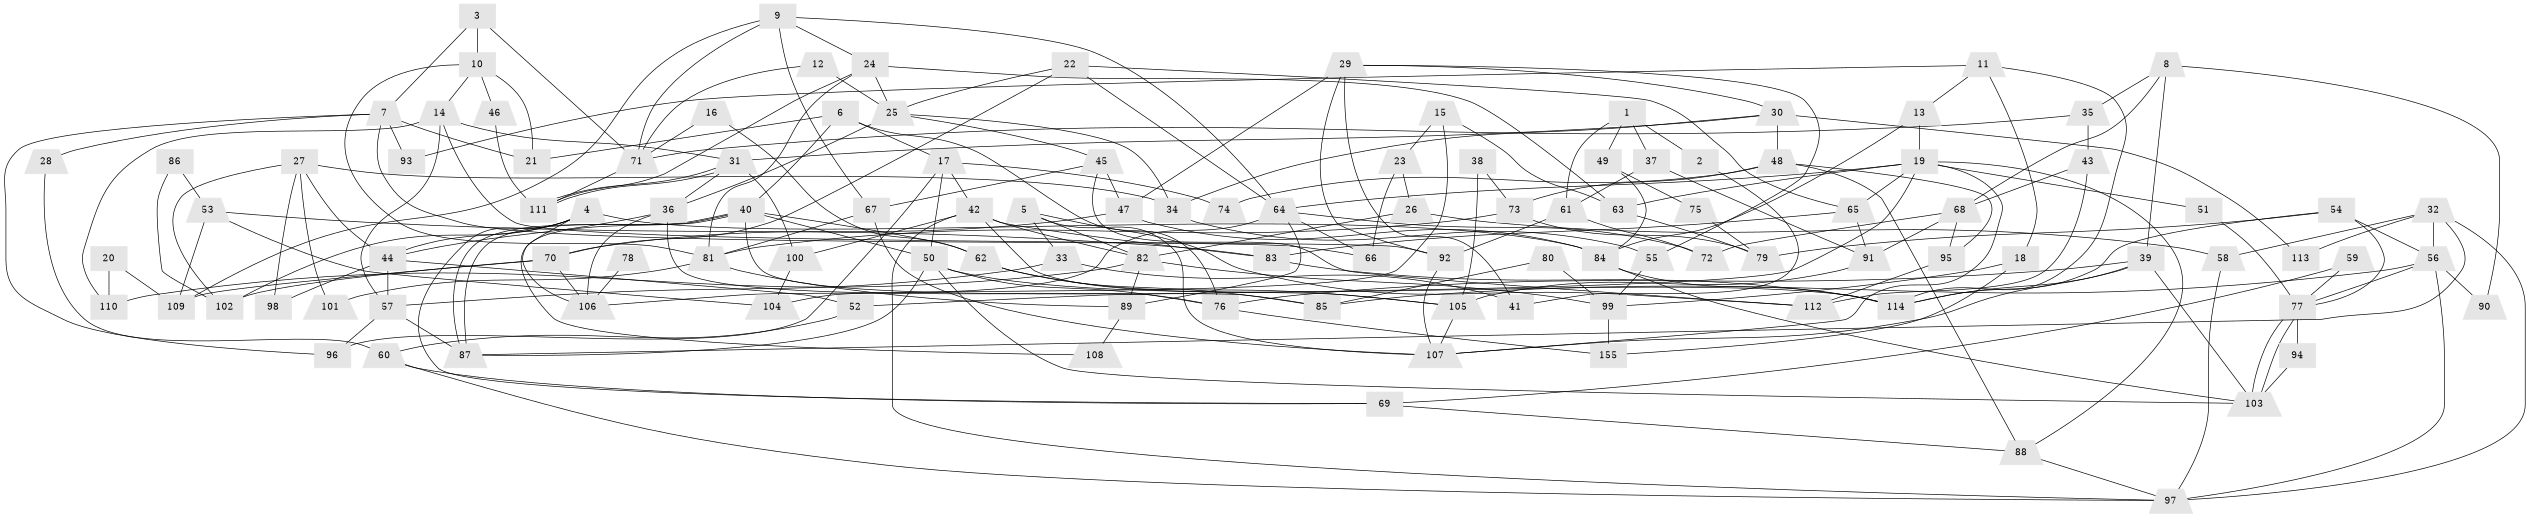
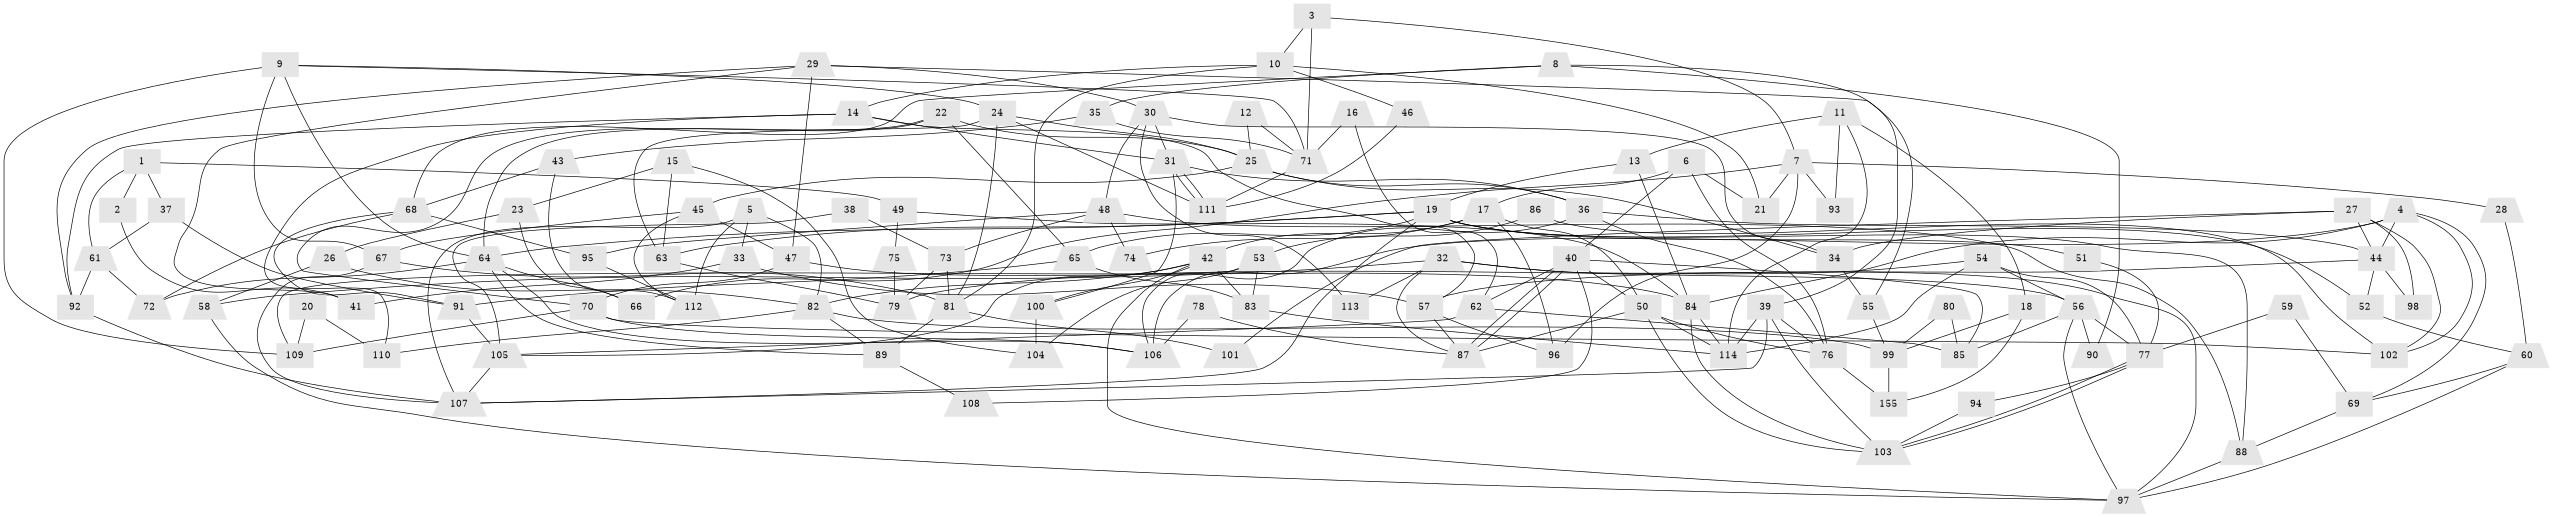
none -> (1338, 342)
